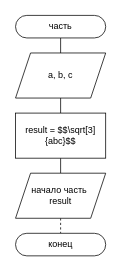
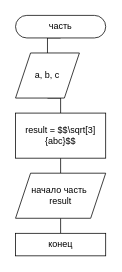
(60, 75) -> (47, 75)
(60, 226) -> (60, 226)
(60, 244) -> (60, 244)
